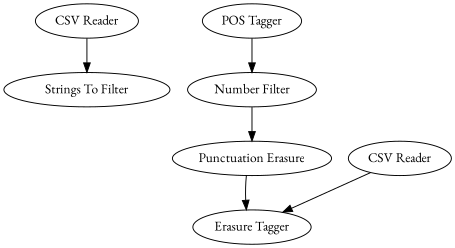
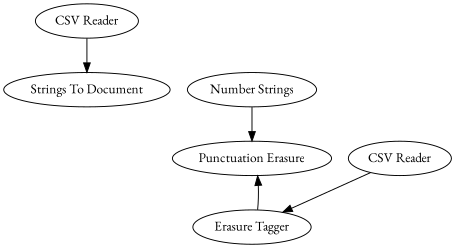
(252, 21) -> none
(87, 90) -> (87, 90)
(252, 90) -> (252, 90)
(246, 188) -> (258, 198)
